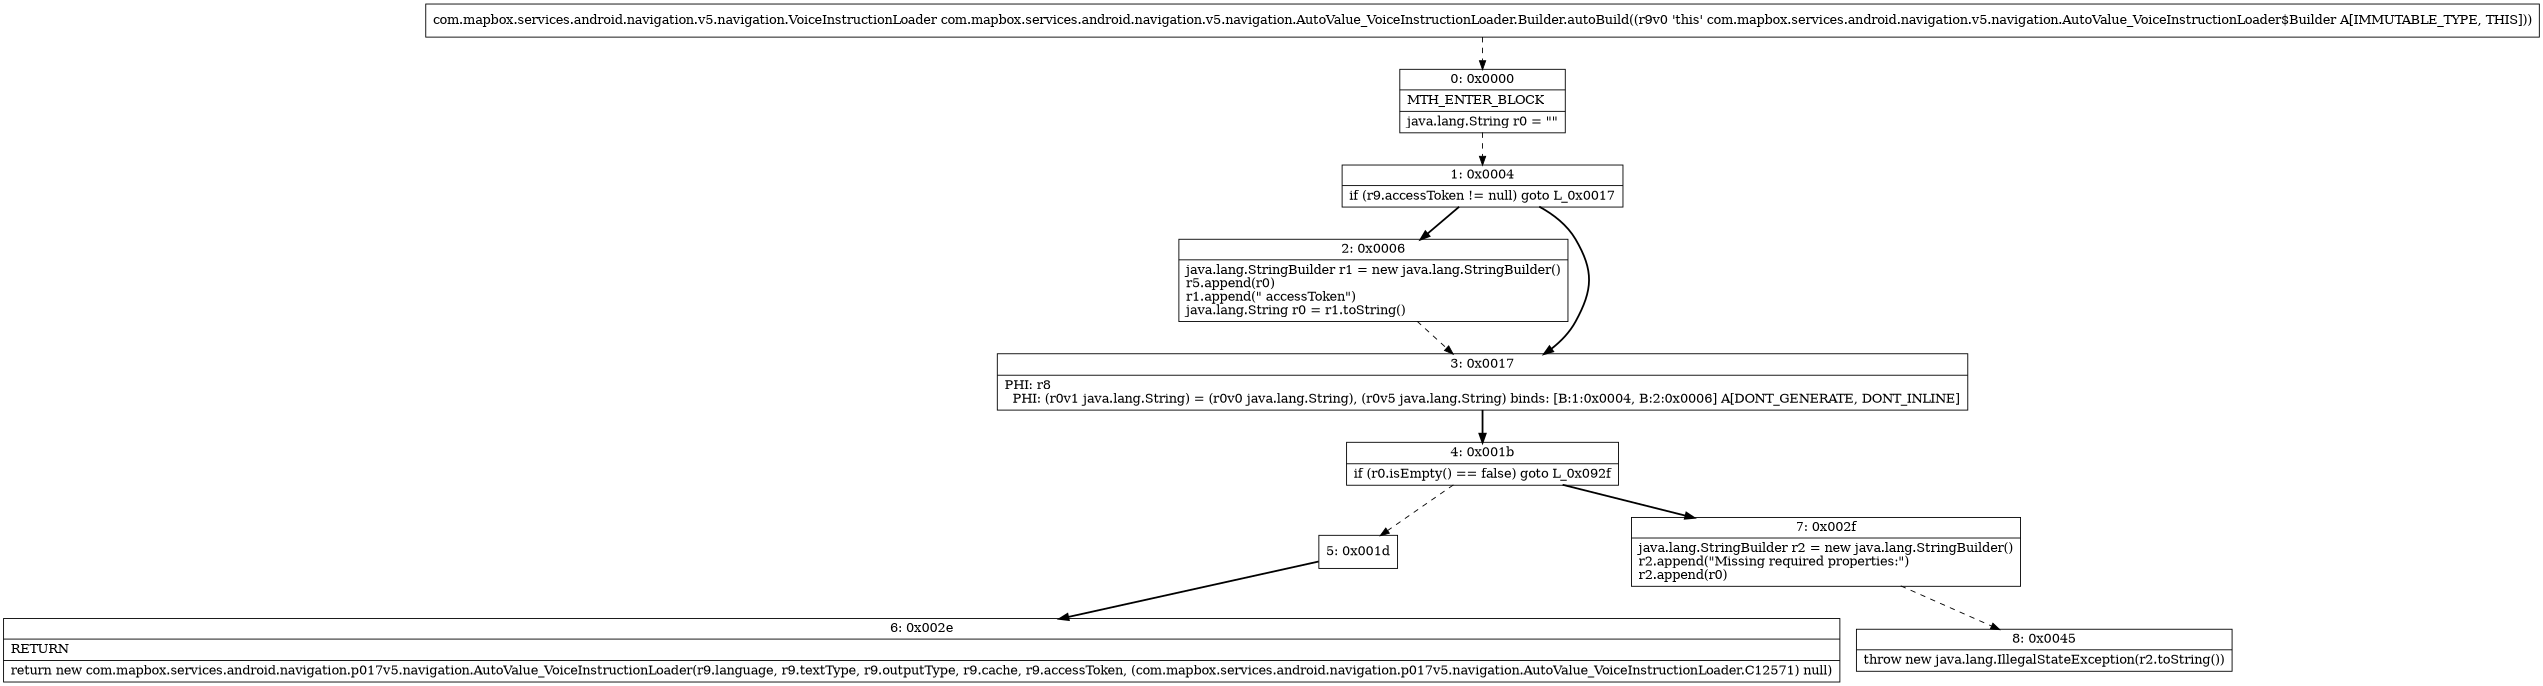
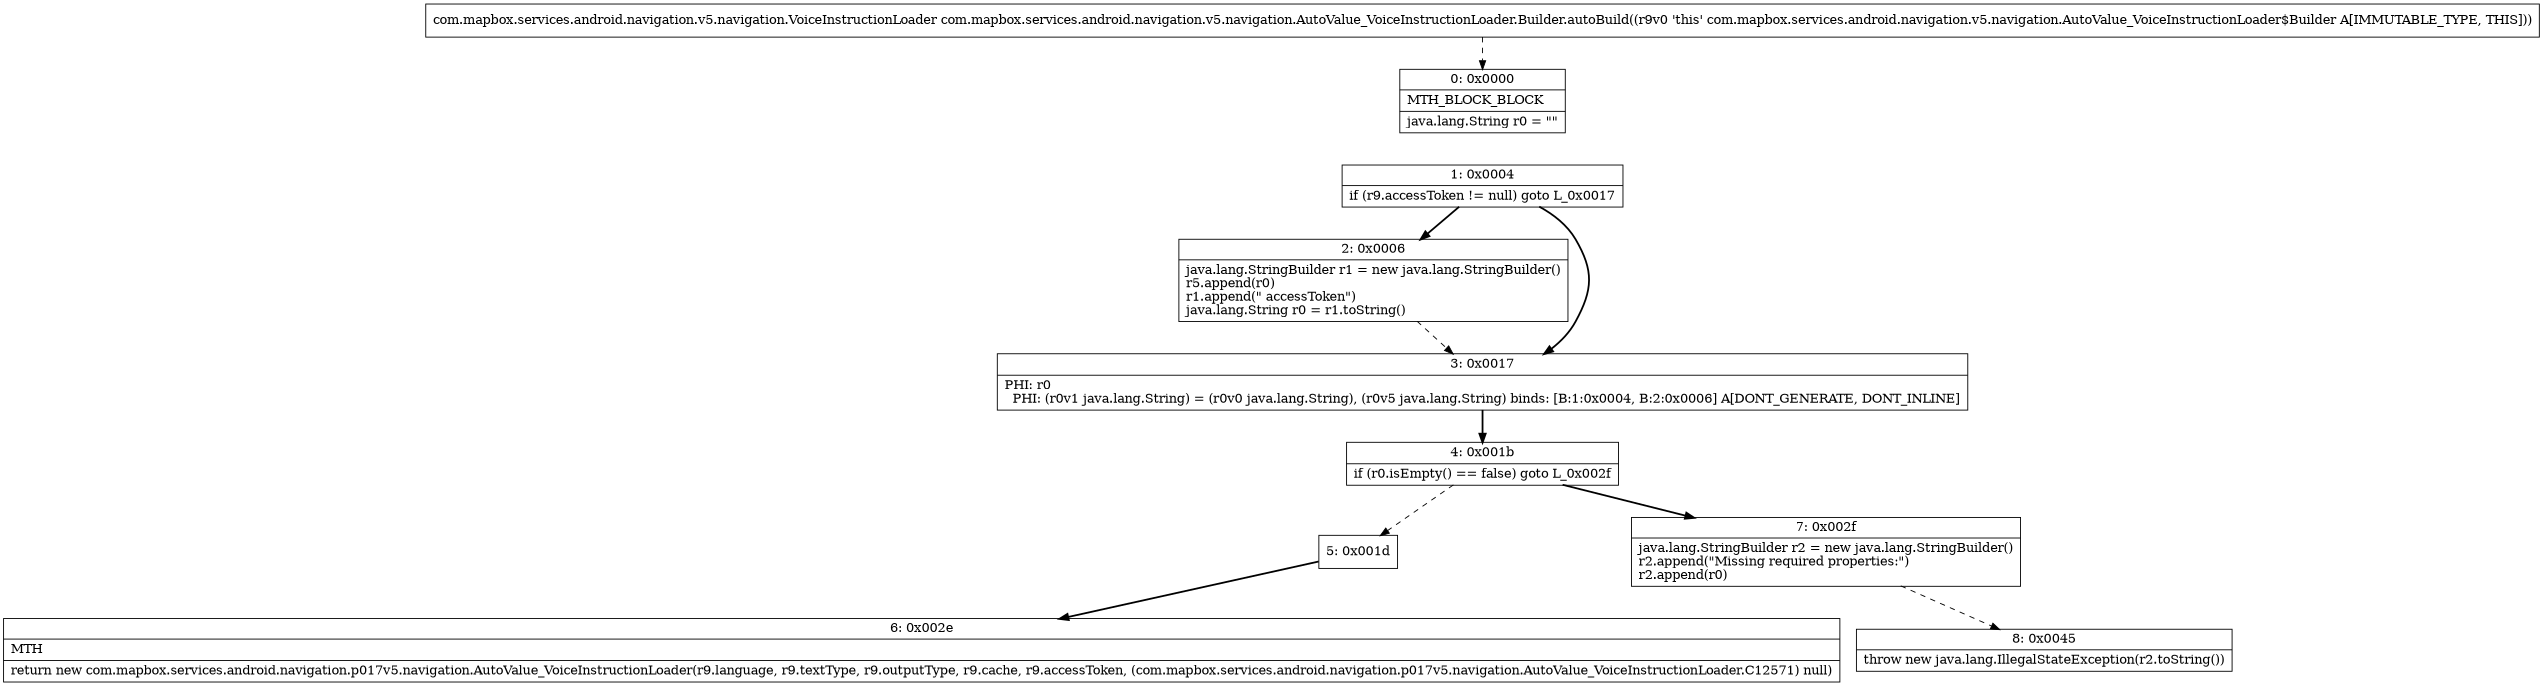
(1476, 100) -> (1475, 100)
(1483, 144) -> none
(1030, 386) -> (1030, 386)
(1483, 474) -> (1483, 474)
(40, 649) -> (27, 649)
